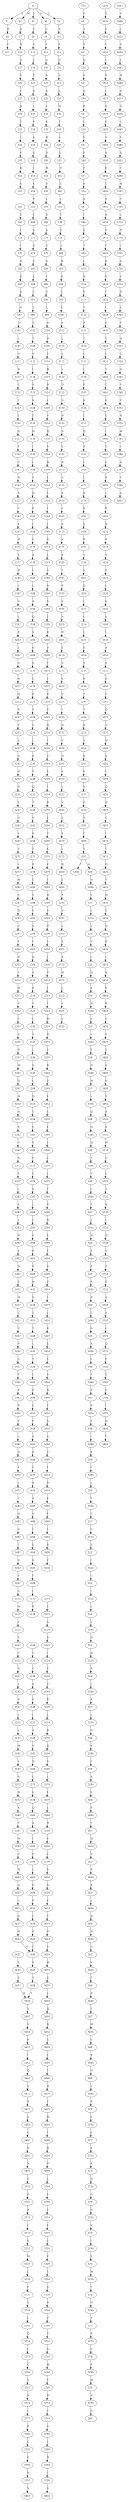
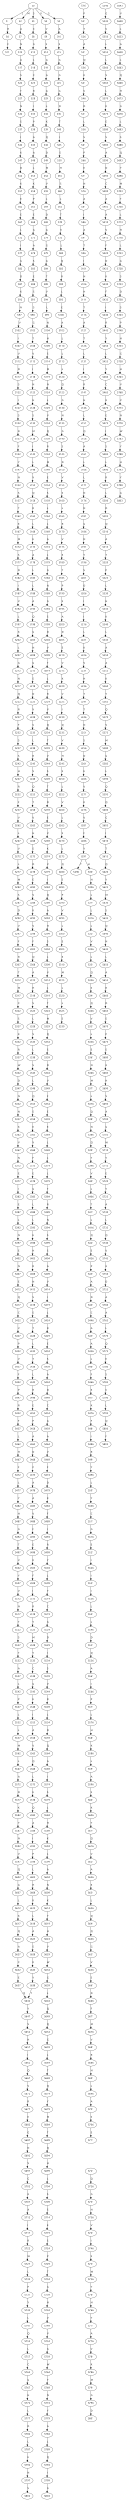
none -> (20, 198)
none -> (47, 1583)
none -> (33, 1630)
(25, 1946) -> (18, 1946)
(91, 2156) -> none
